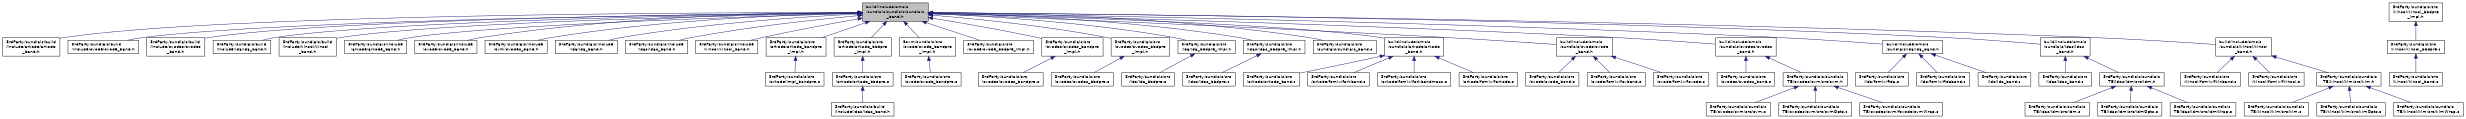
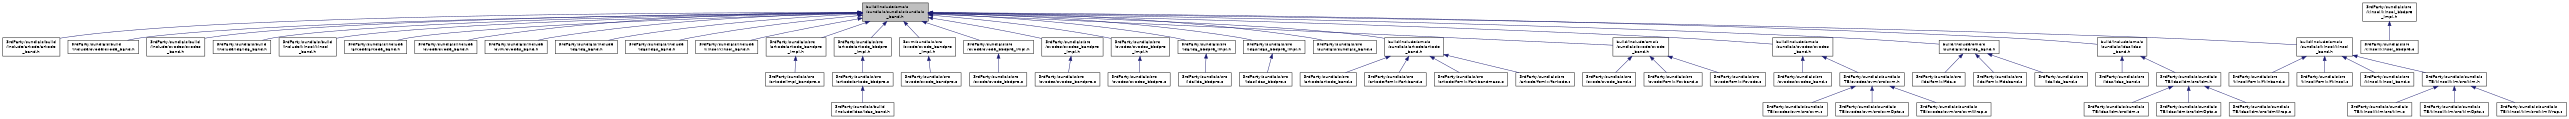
(2416, 65) -> (2360, 65)
none -> (998, 79)
(1901, 109) -> (1954, 109)
